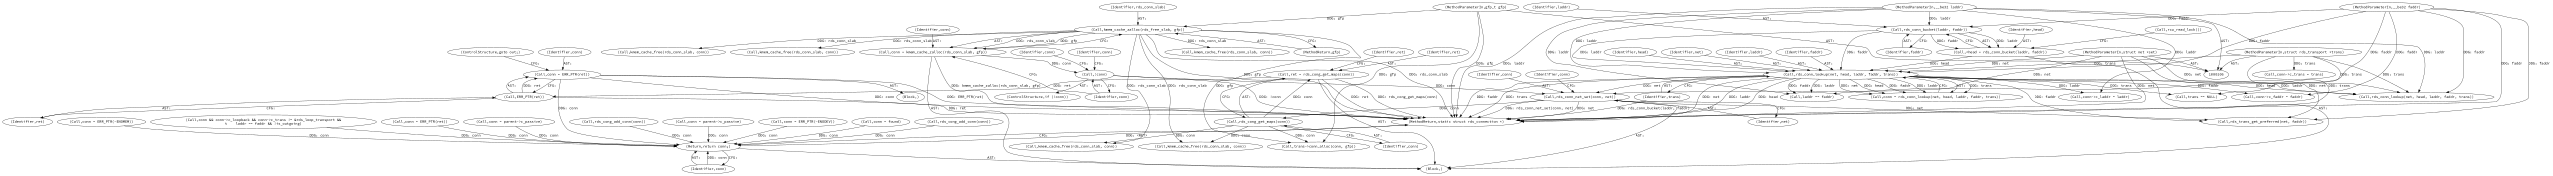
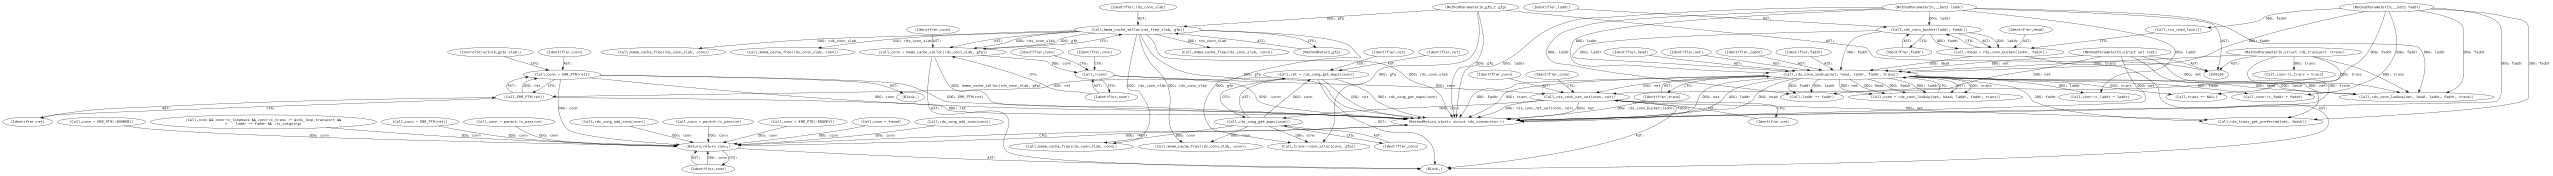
(2139, 18) -> (2275, 14)
(491, 52) -> (491, 52)
(1037, 97) -> none
